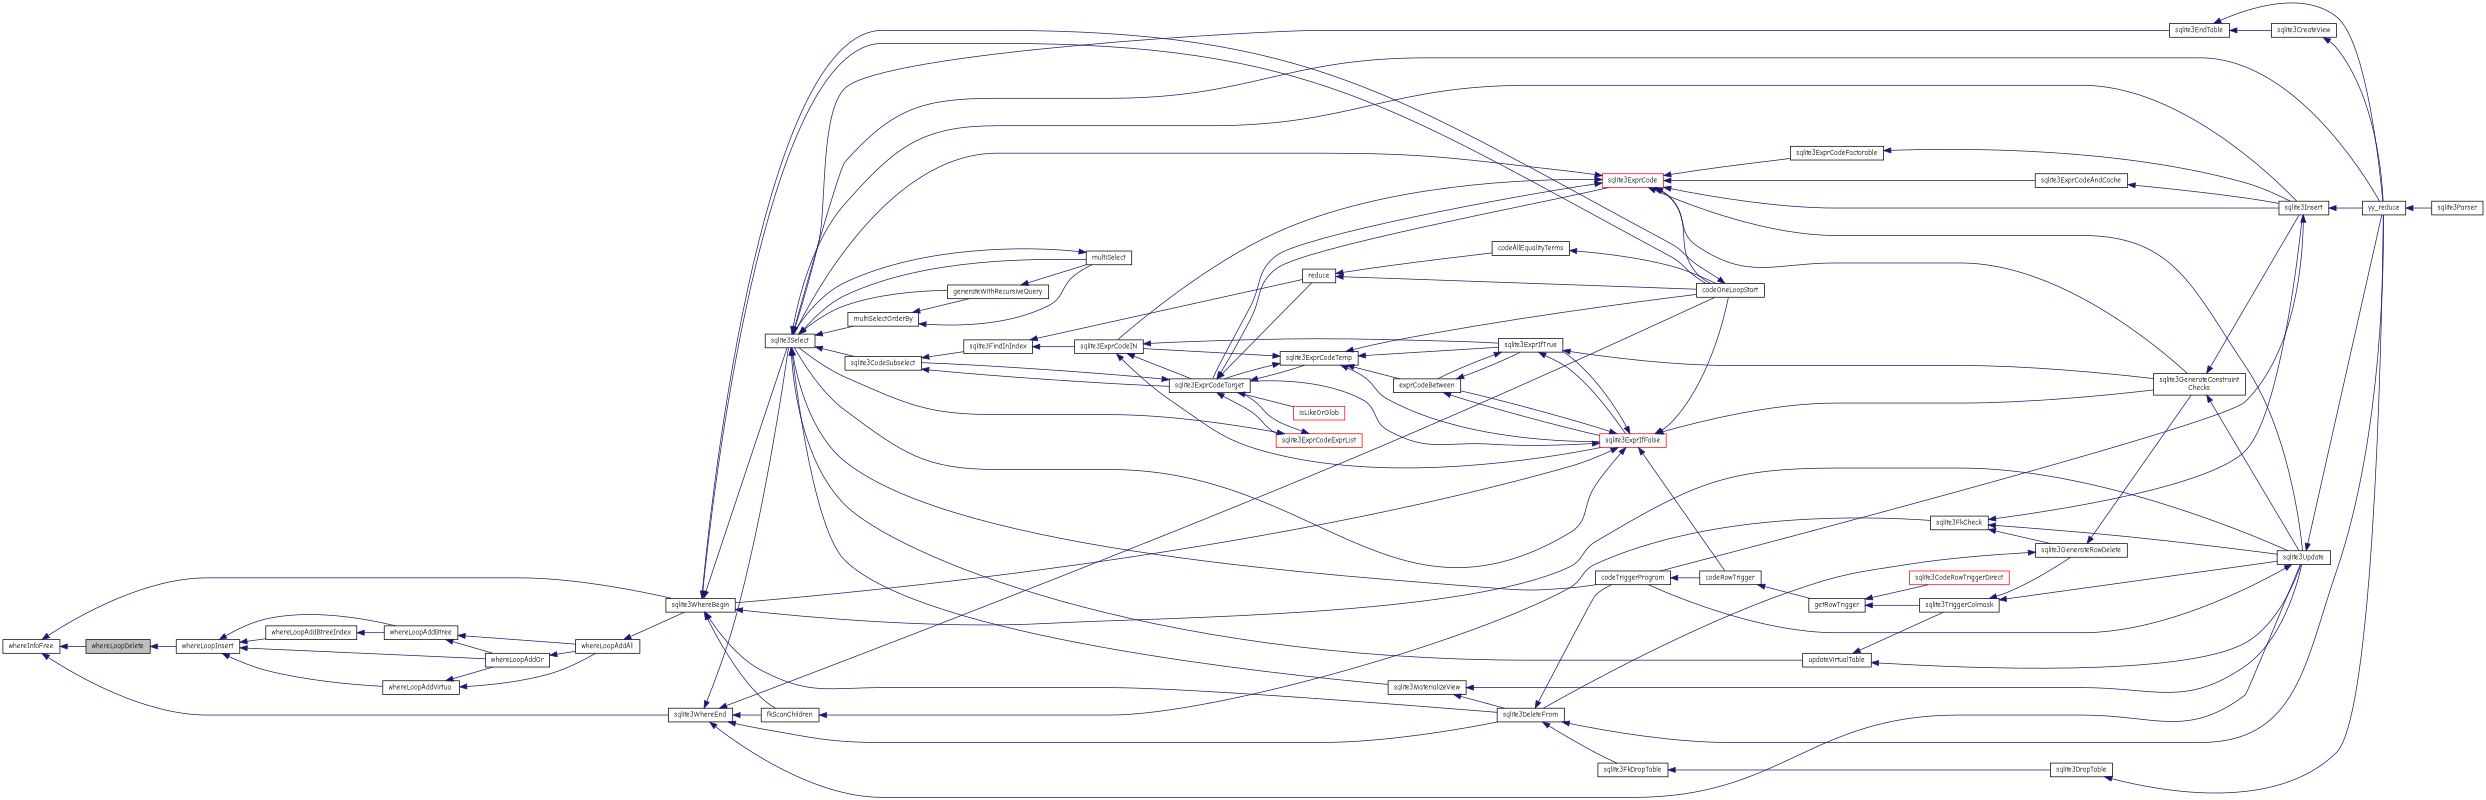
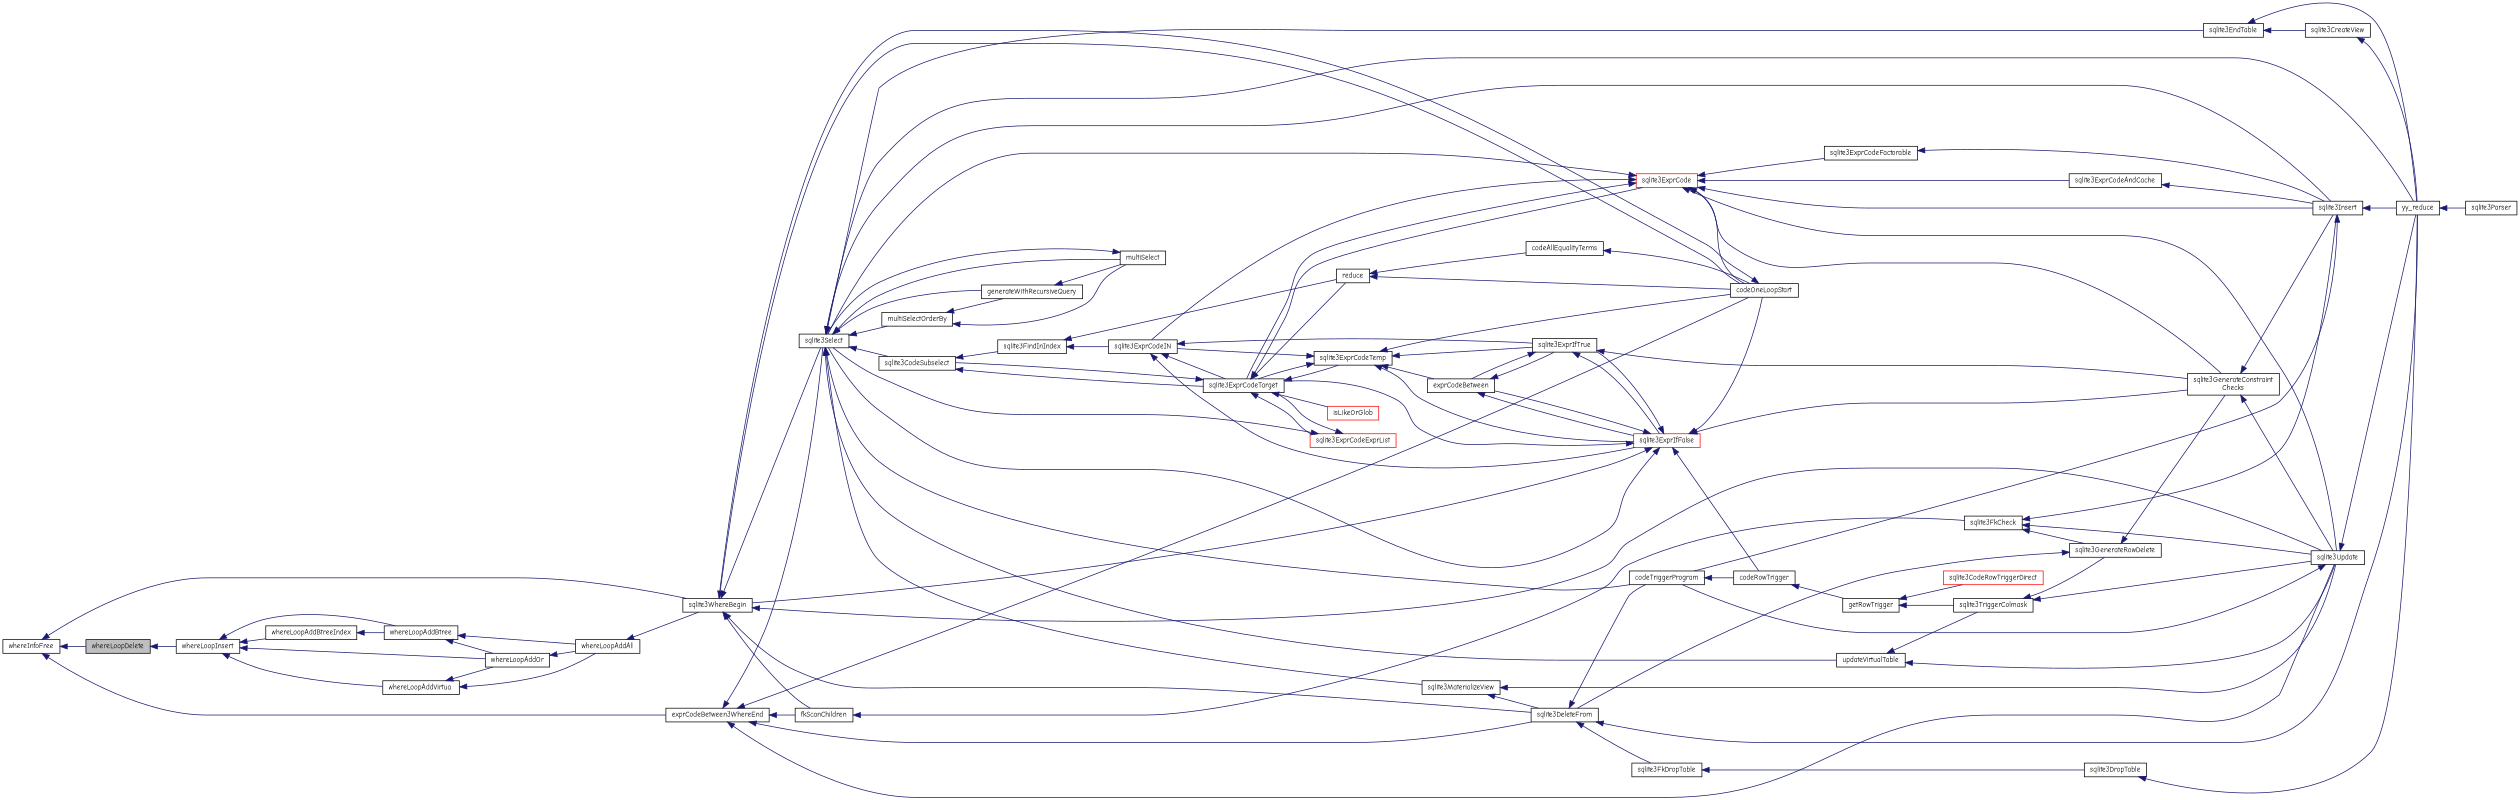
(701, 715) -> (718, 715)
